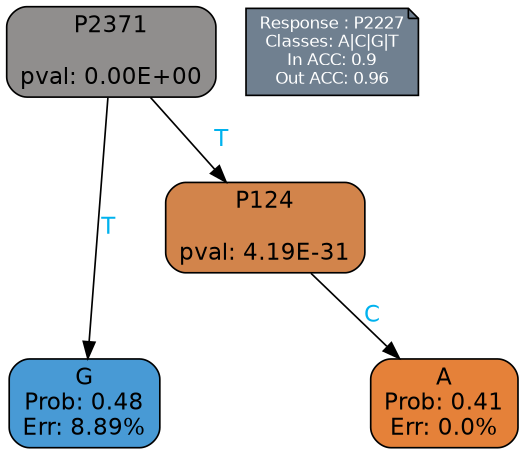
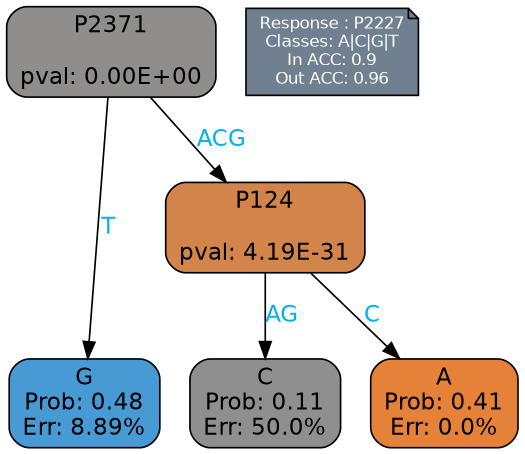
(222, 140) -> (222, 140)
none -> (265, 403)
